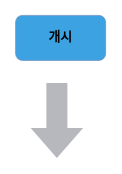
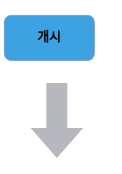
(60, 38) -> (49, 38)
